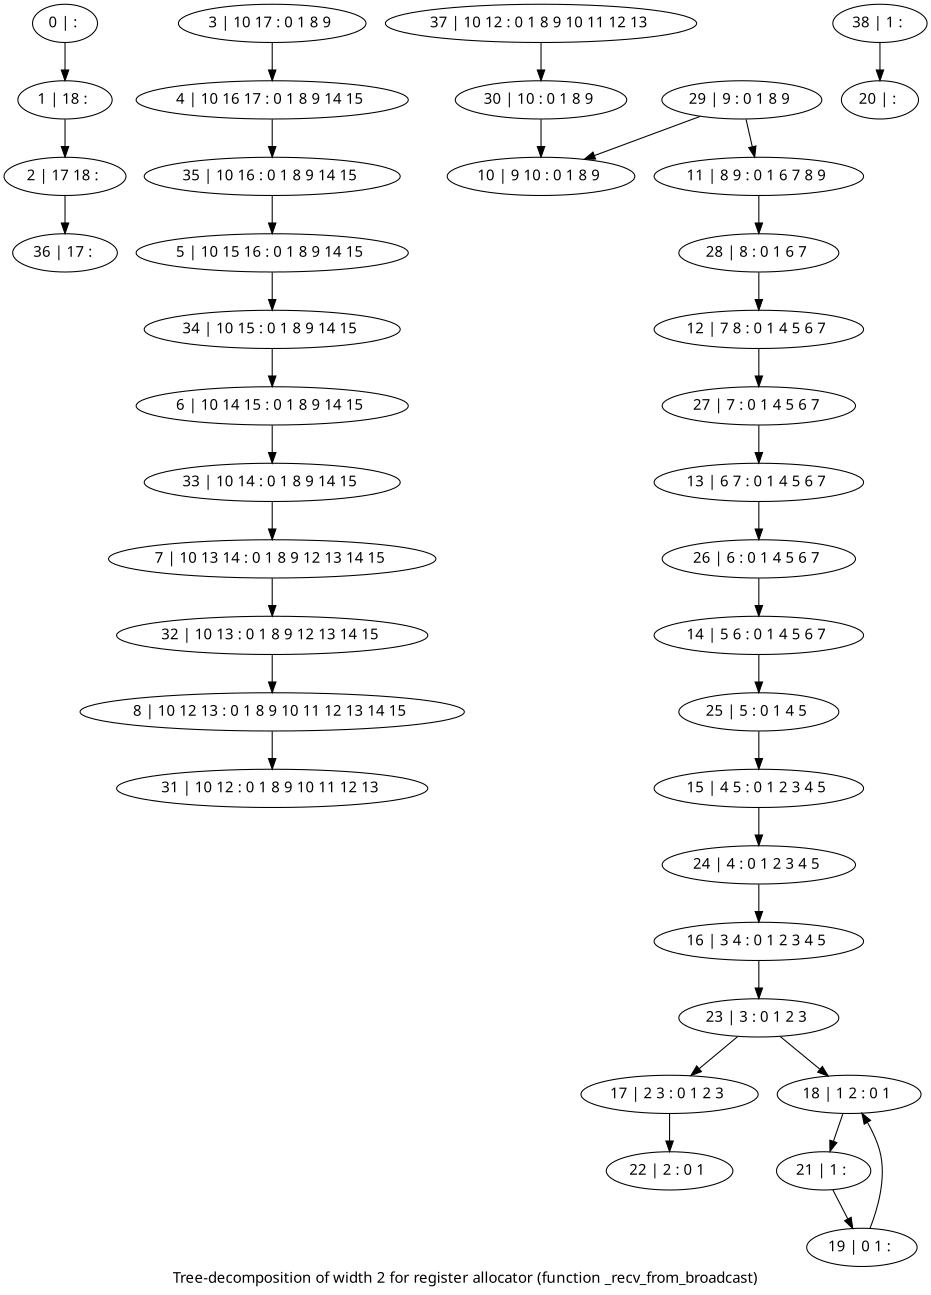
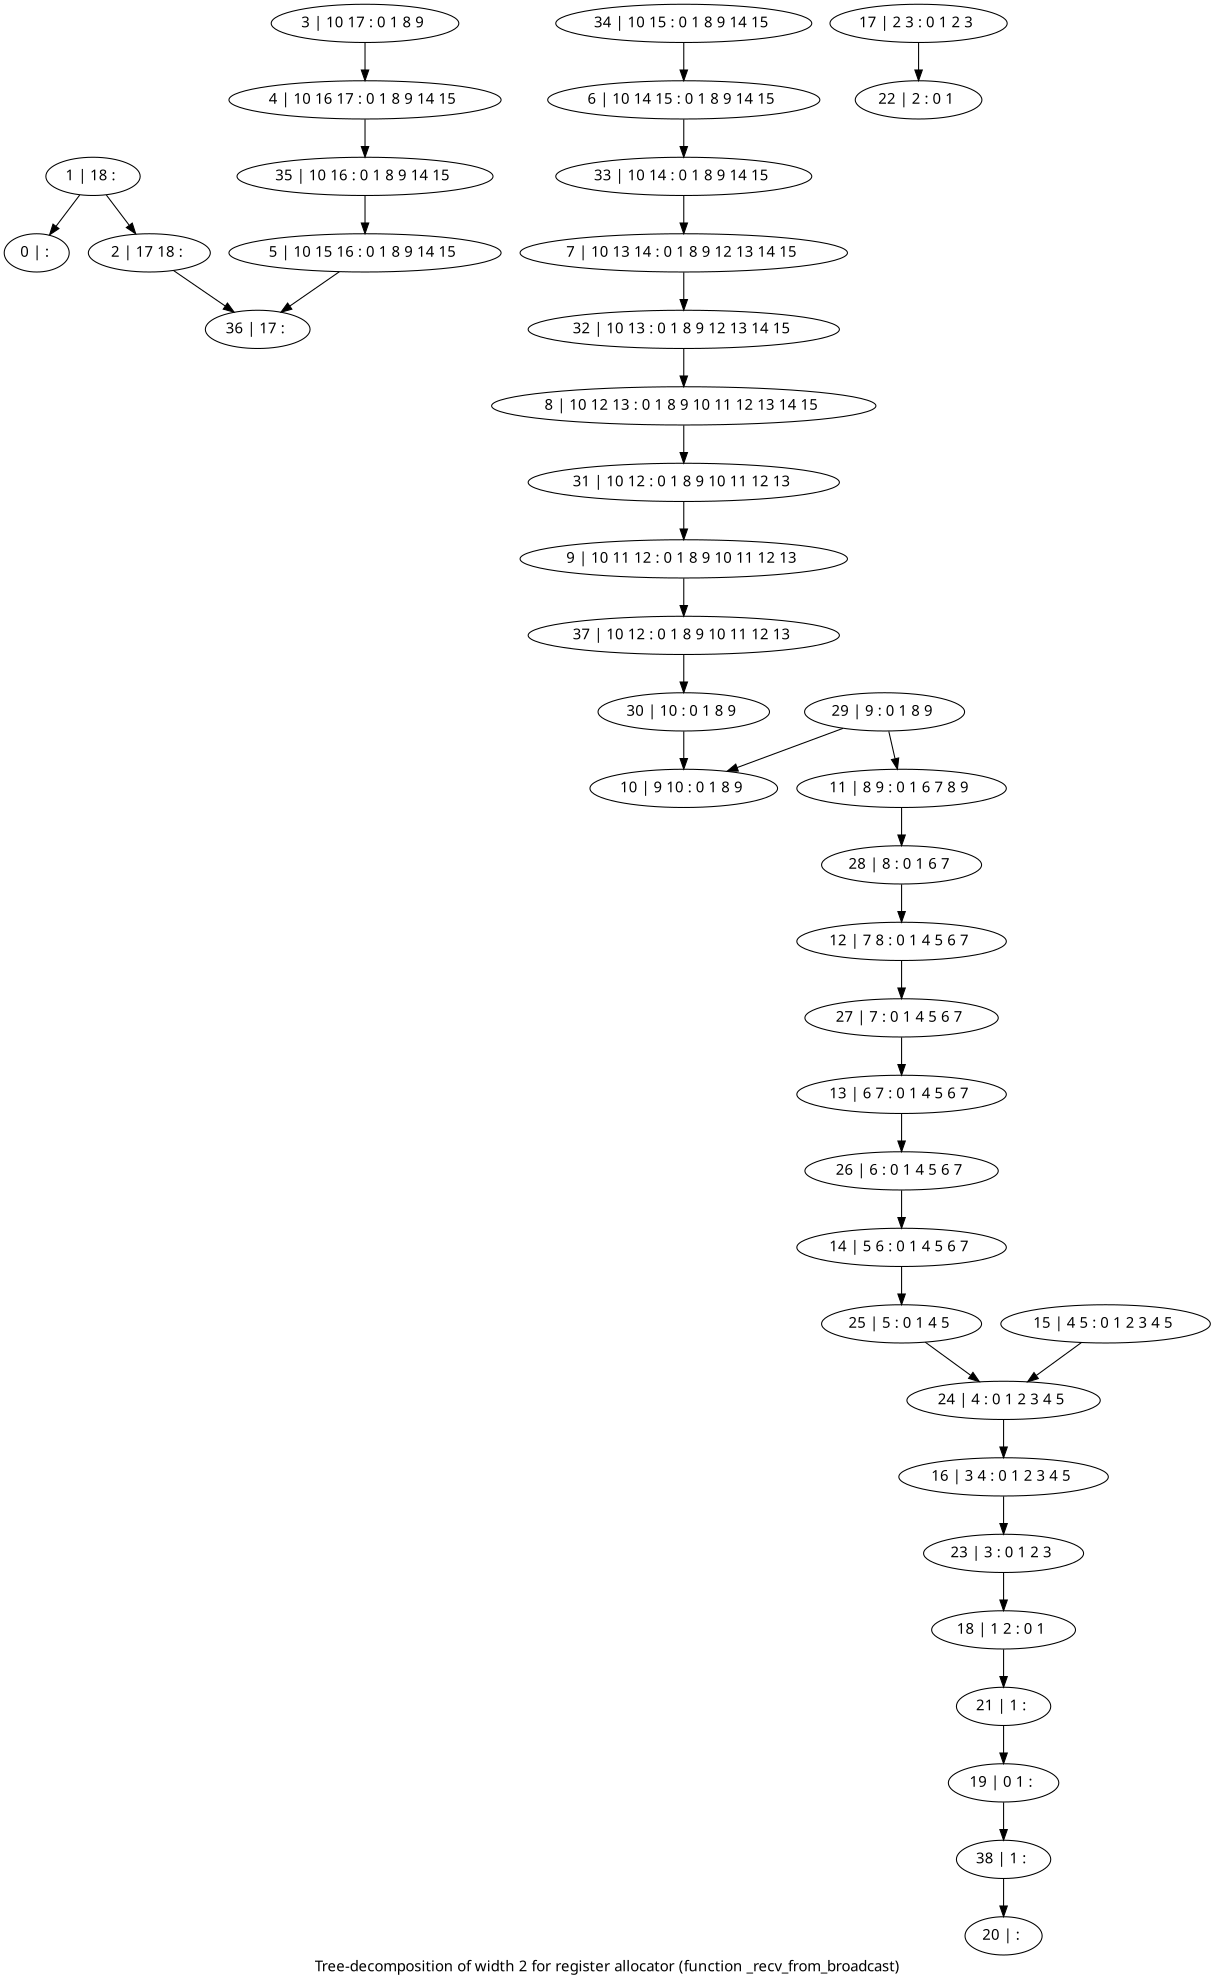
(65, 56) -> (68, 211)
(272, 286) -> (315, 289)
none -> (684, 559)
(759, 745) -> (948, 1359)
(718, 1053) -> none
(882, 1175) -> (1004, 1816)
